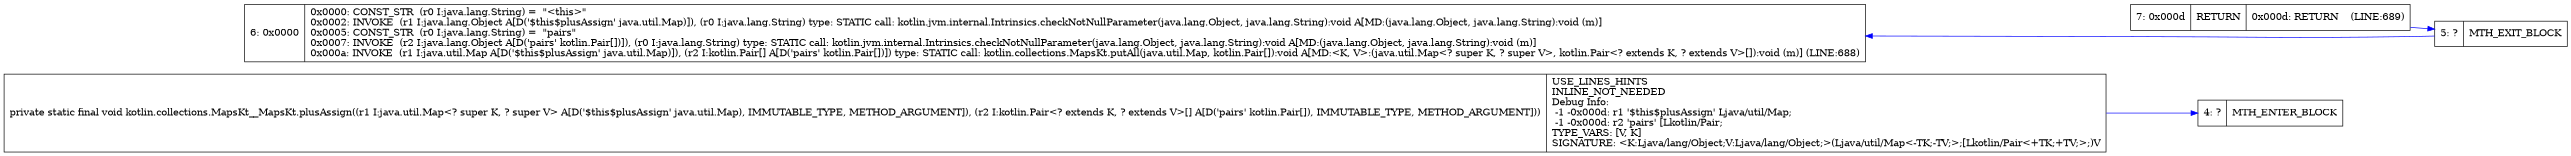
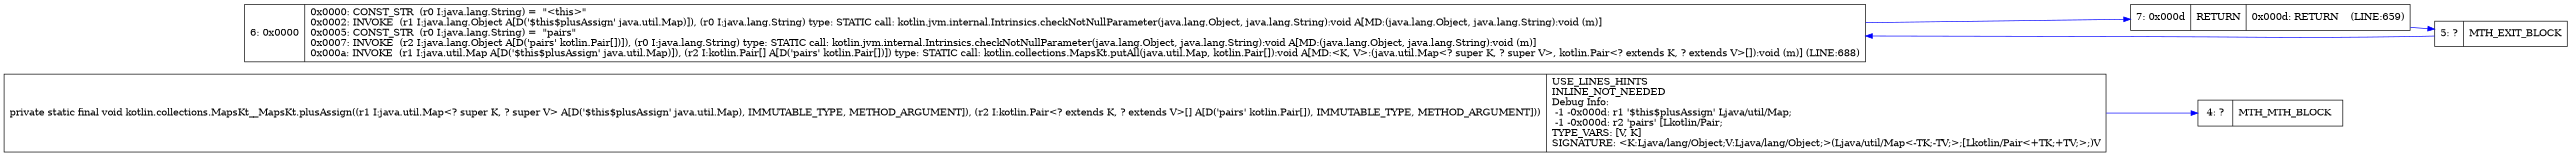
(2328, 17) -> (2328, 17)
none -> (1995, 21)
(2285, 113) -> (2285, 113)
